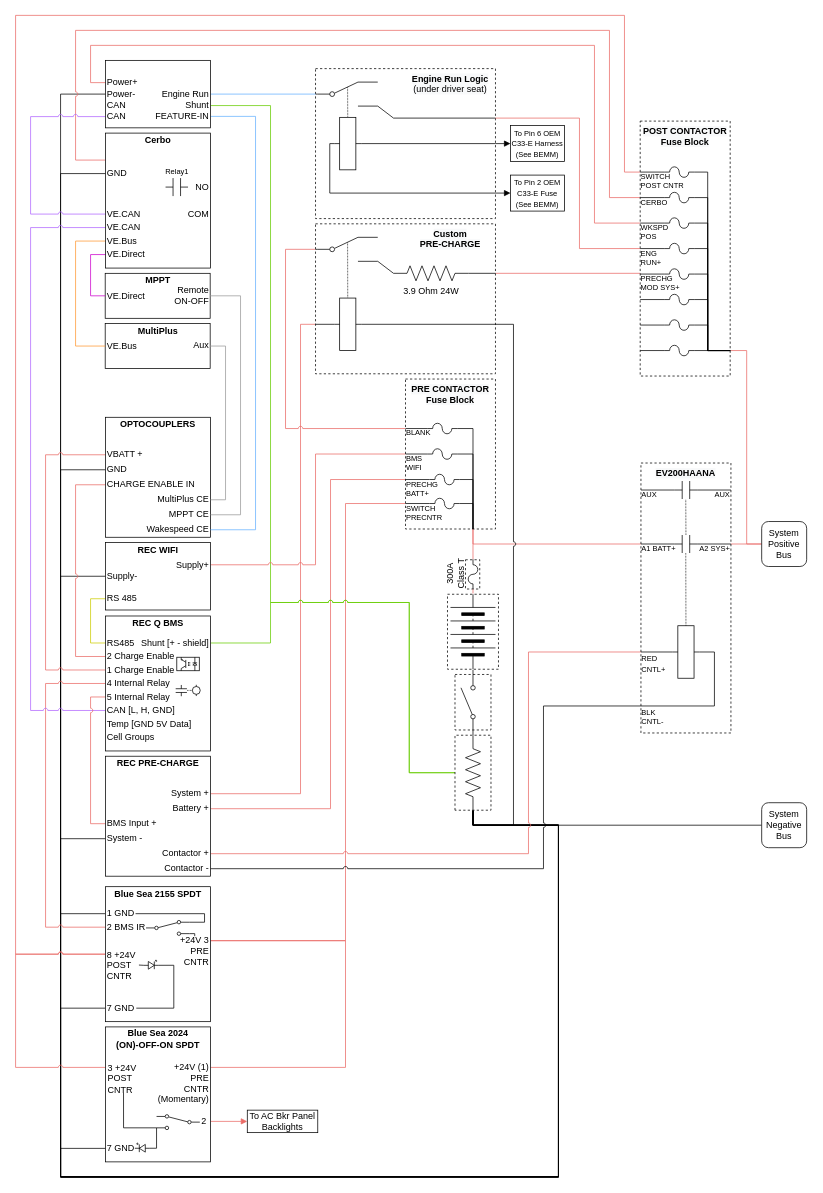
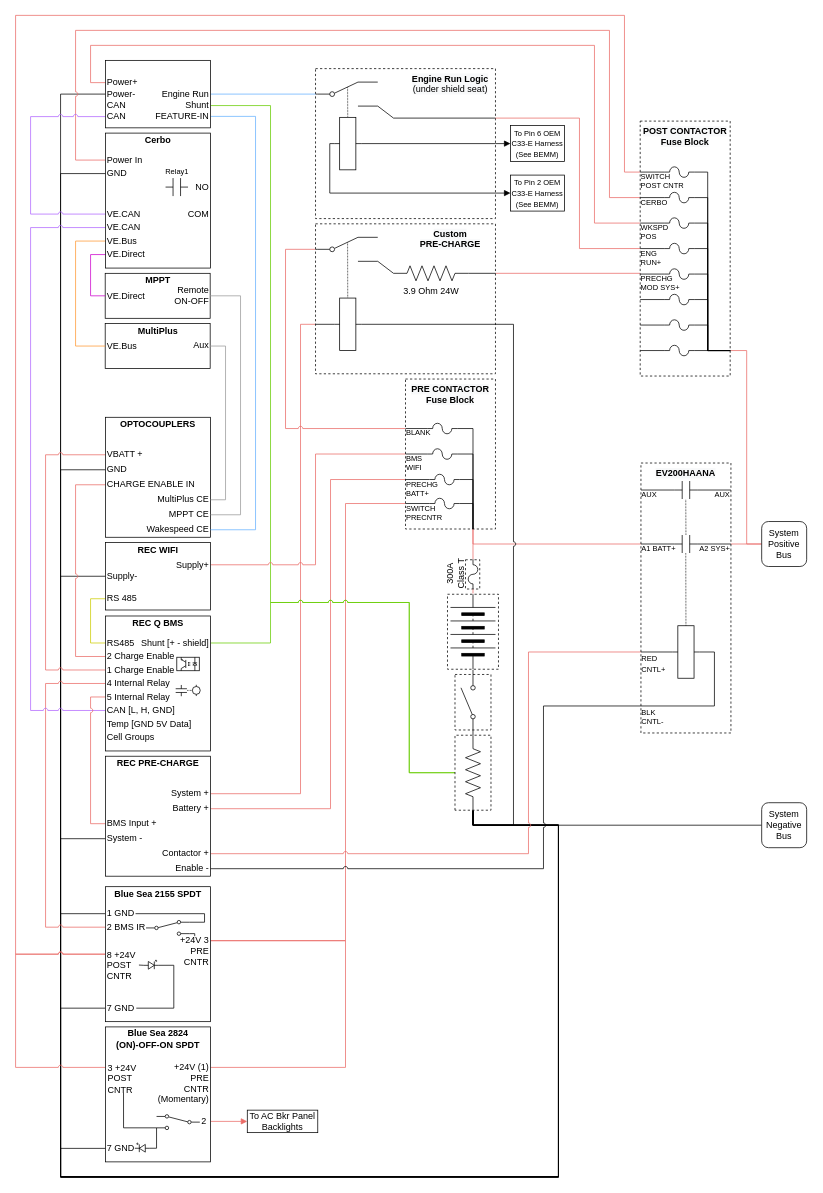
(450, 90) -> (450, 85)
none -> (130, 160)
(537, 193) -> (537, 193)
(182, 869) -> (191, 869)
(158, 1039) -> (158, 1039)
